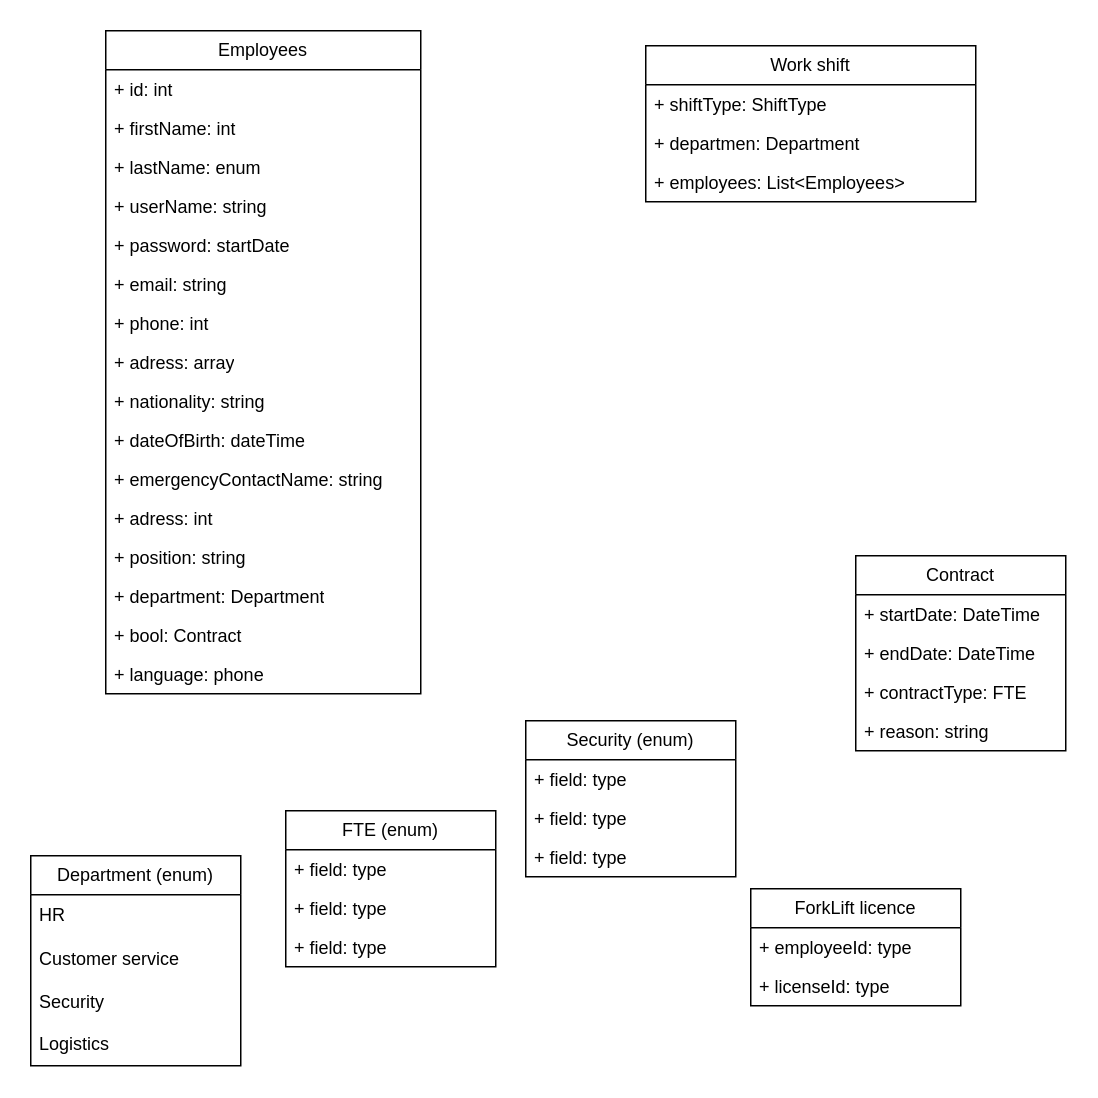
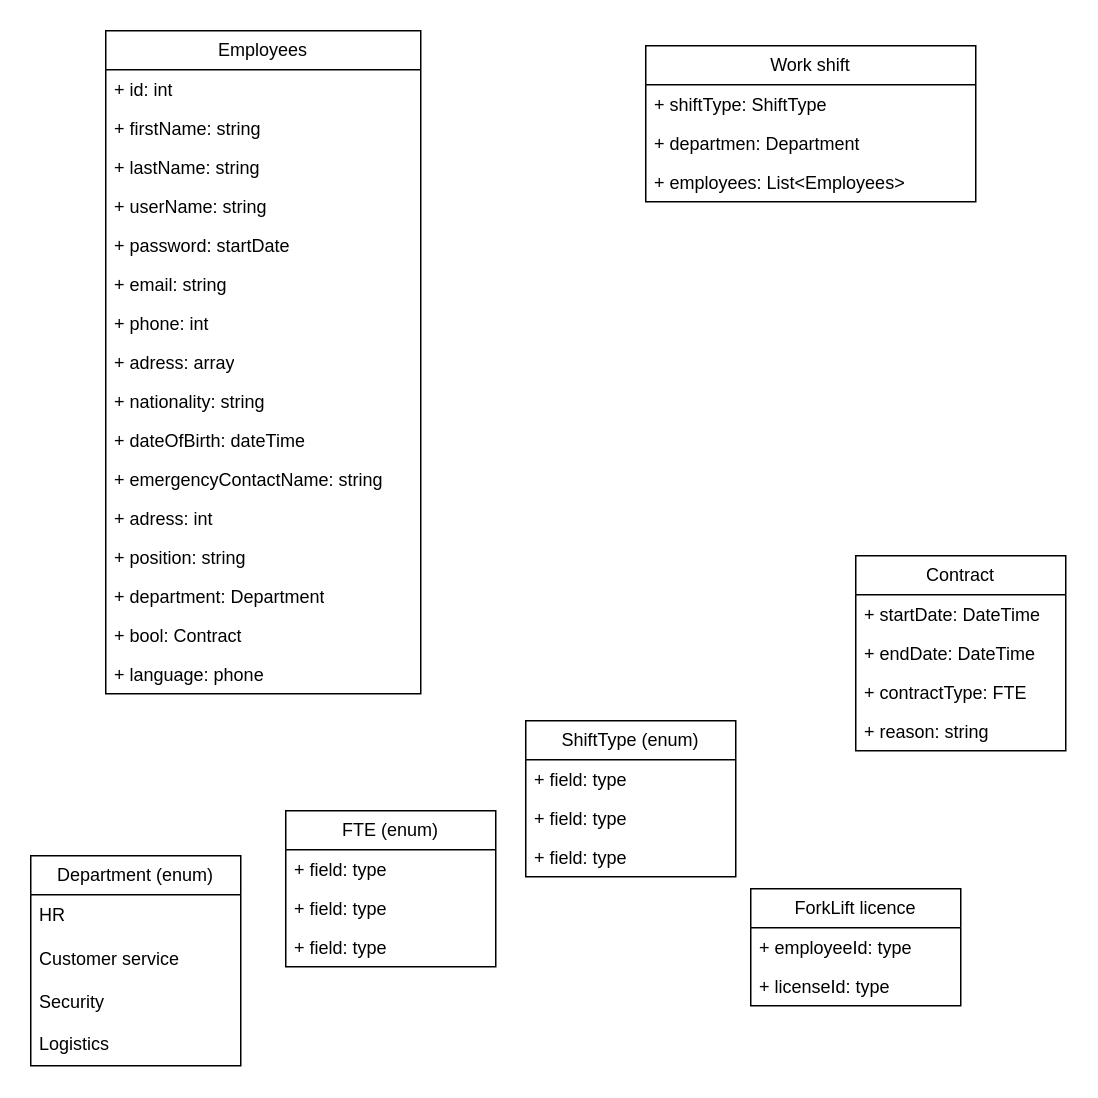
(184, 130) -> (199, 130)
(186, 169) -> (194, 169)
(631, 740) -> (631, 740)
